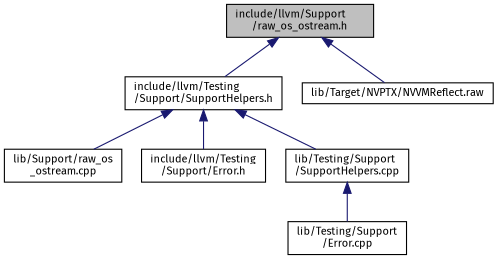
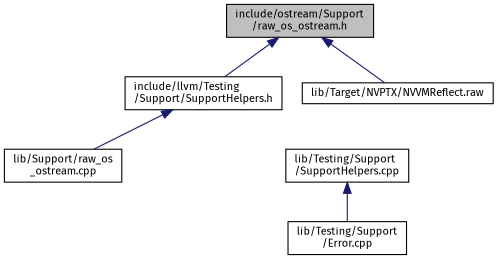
(300, 21) -> (300, 21)
(280, 132) -> none
(204, 166) -> none
